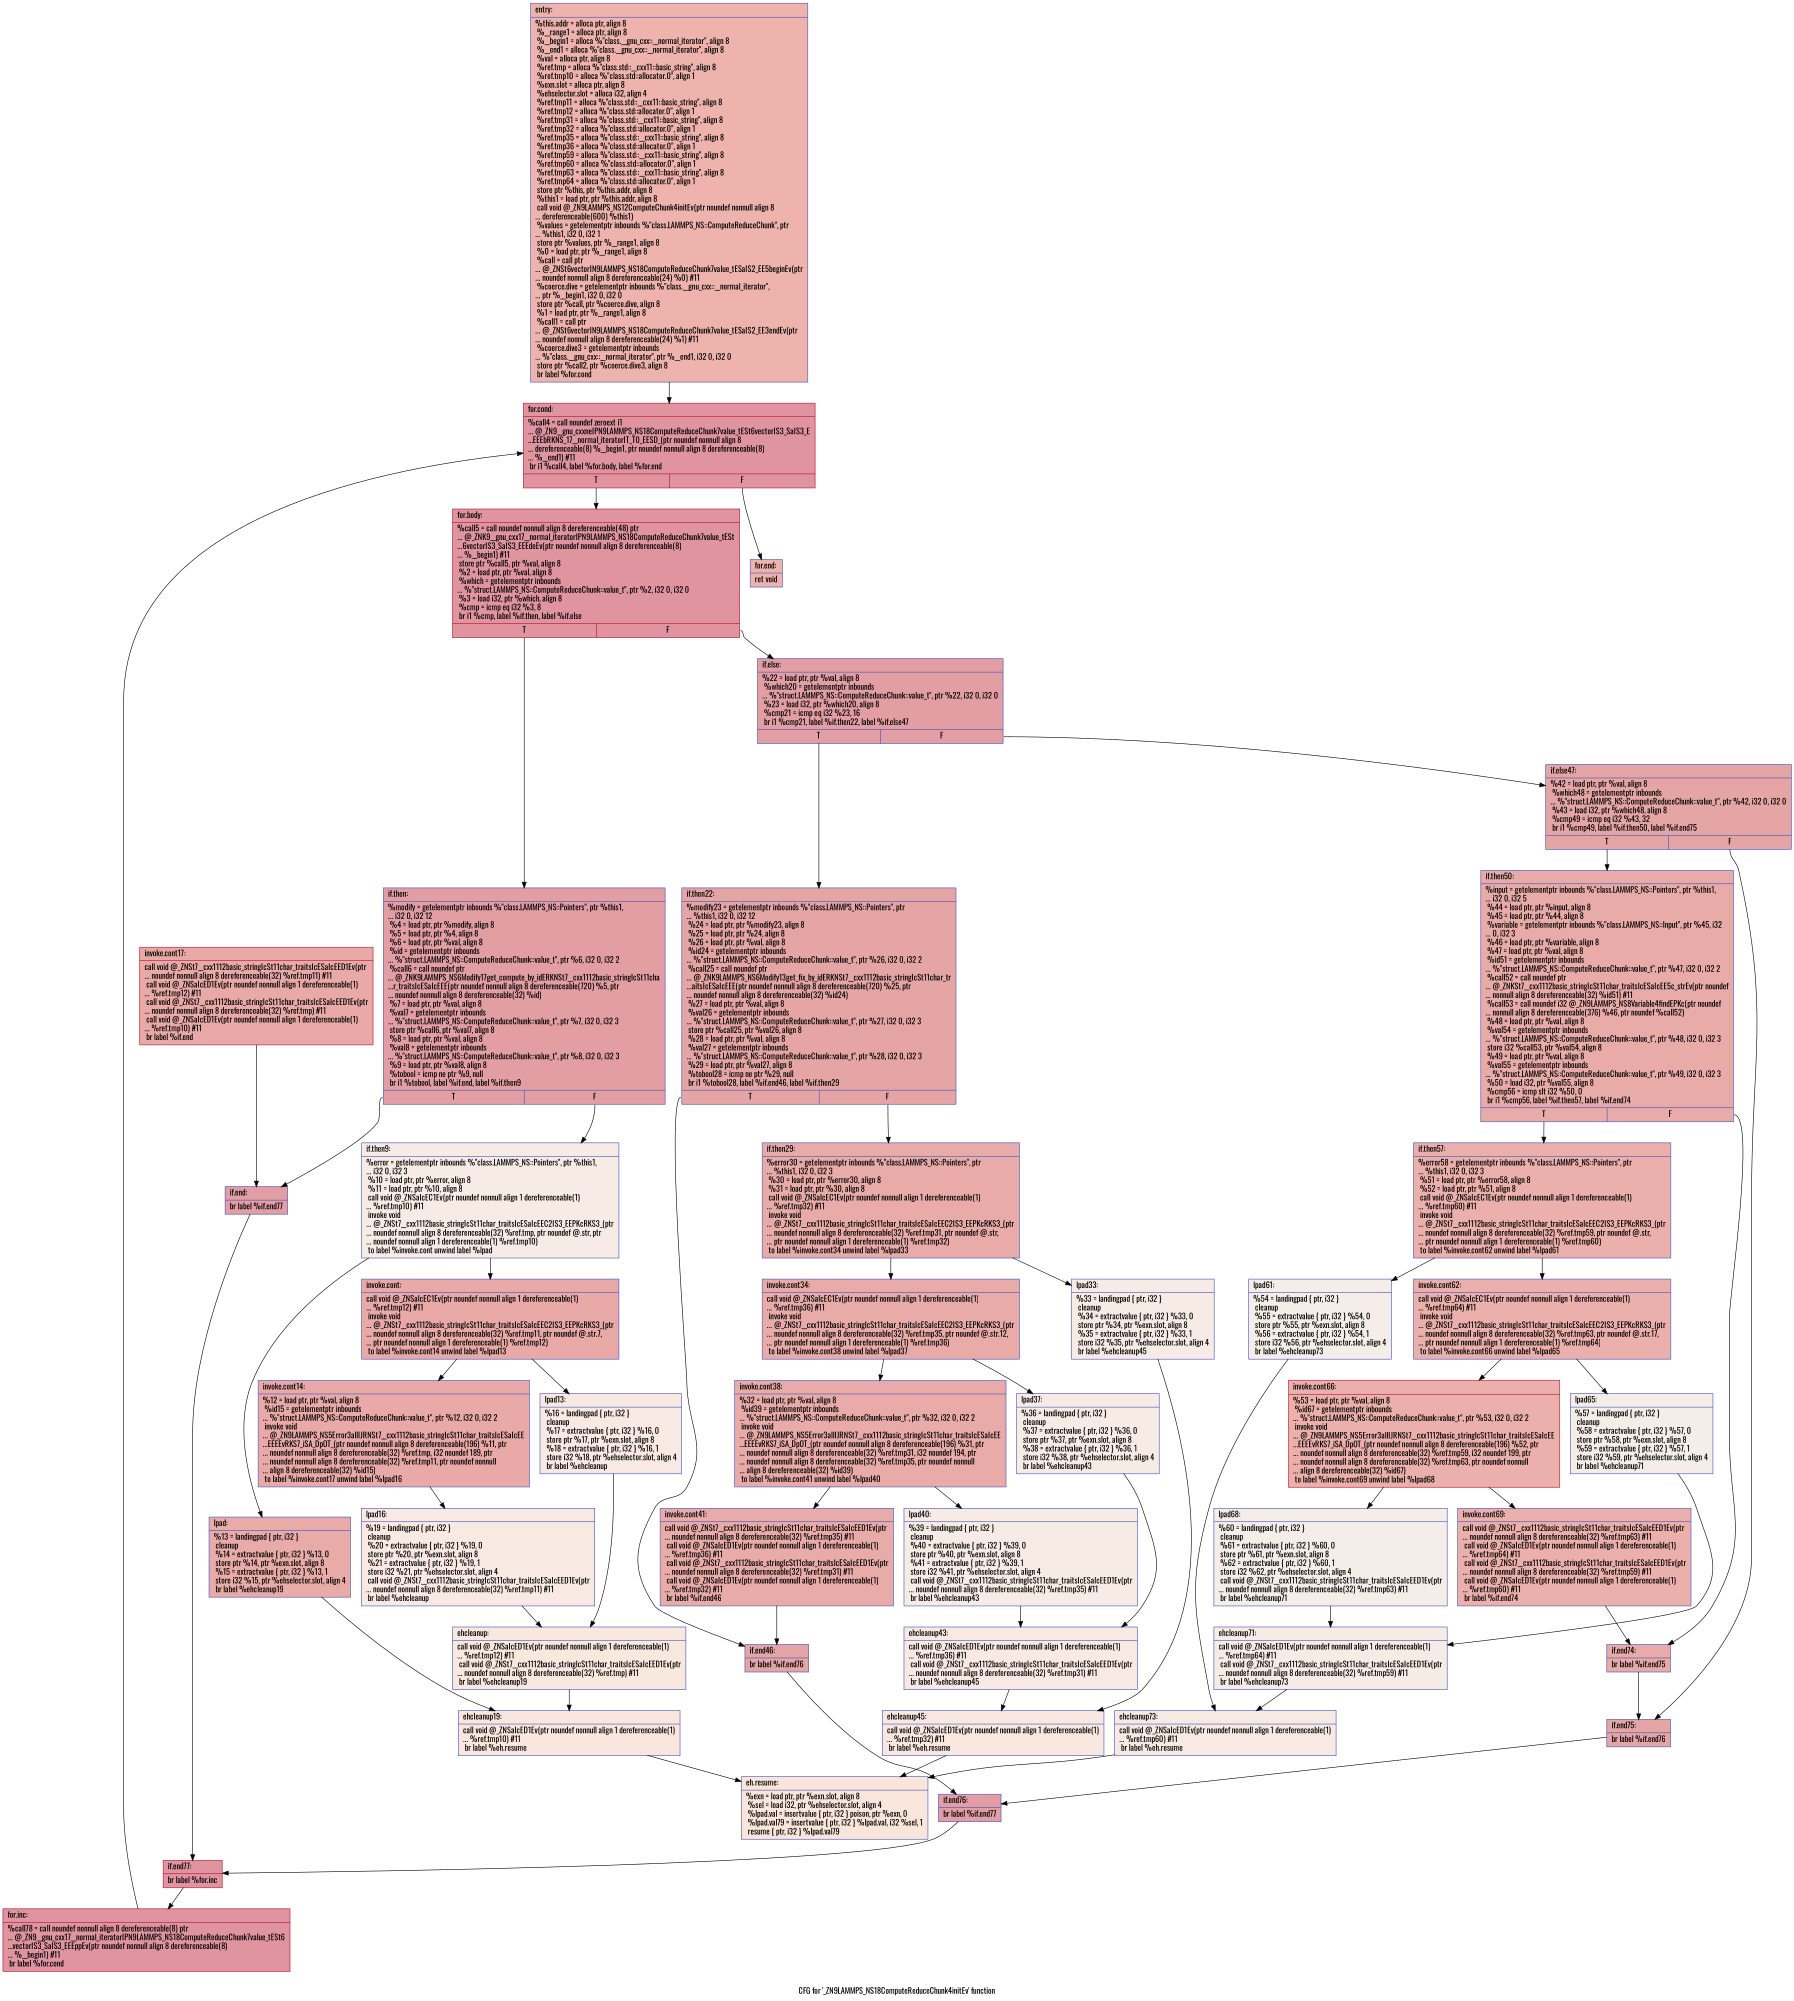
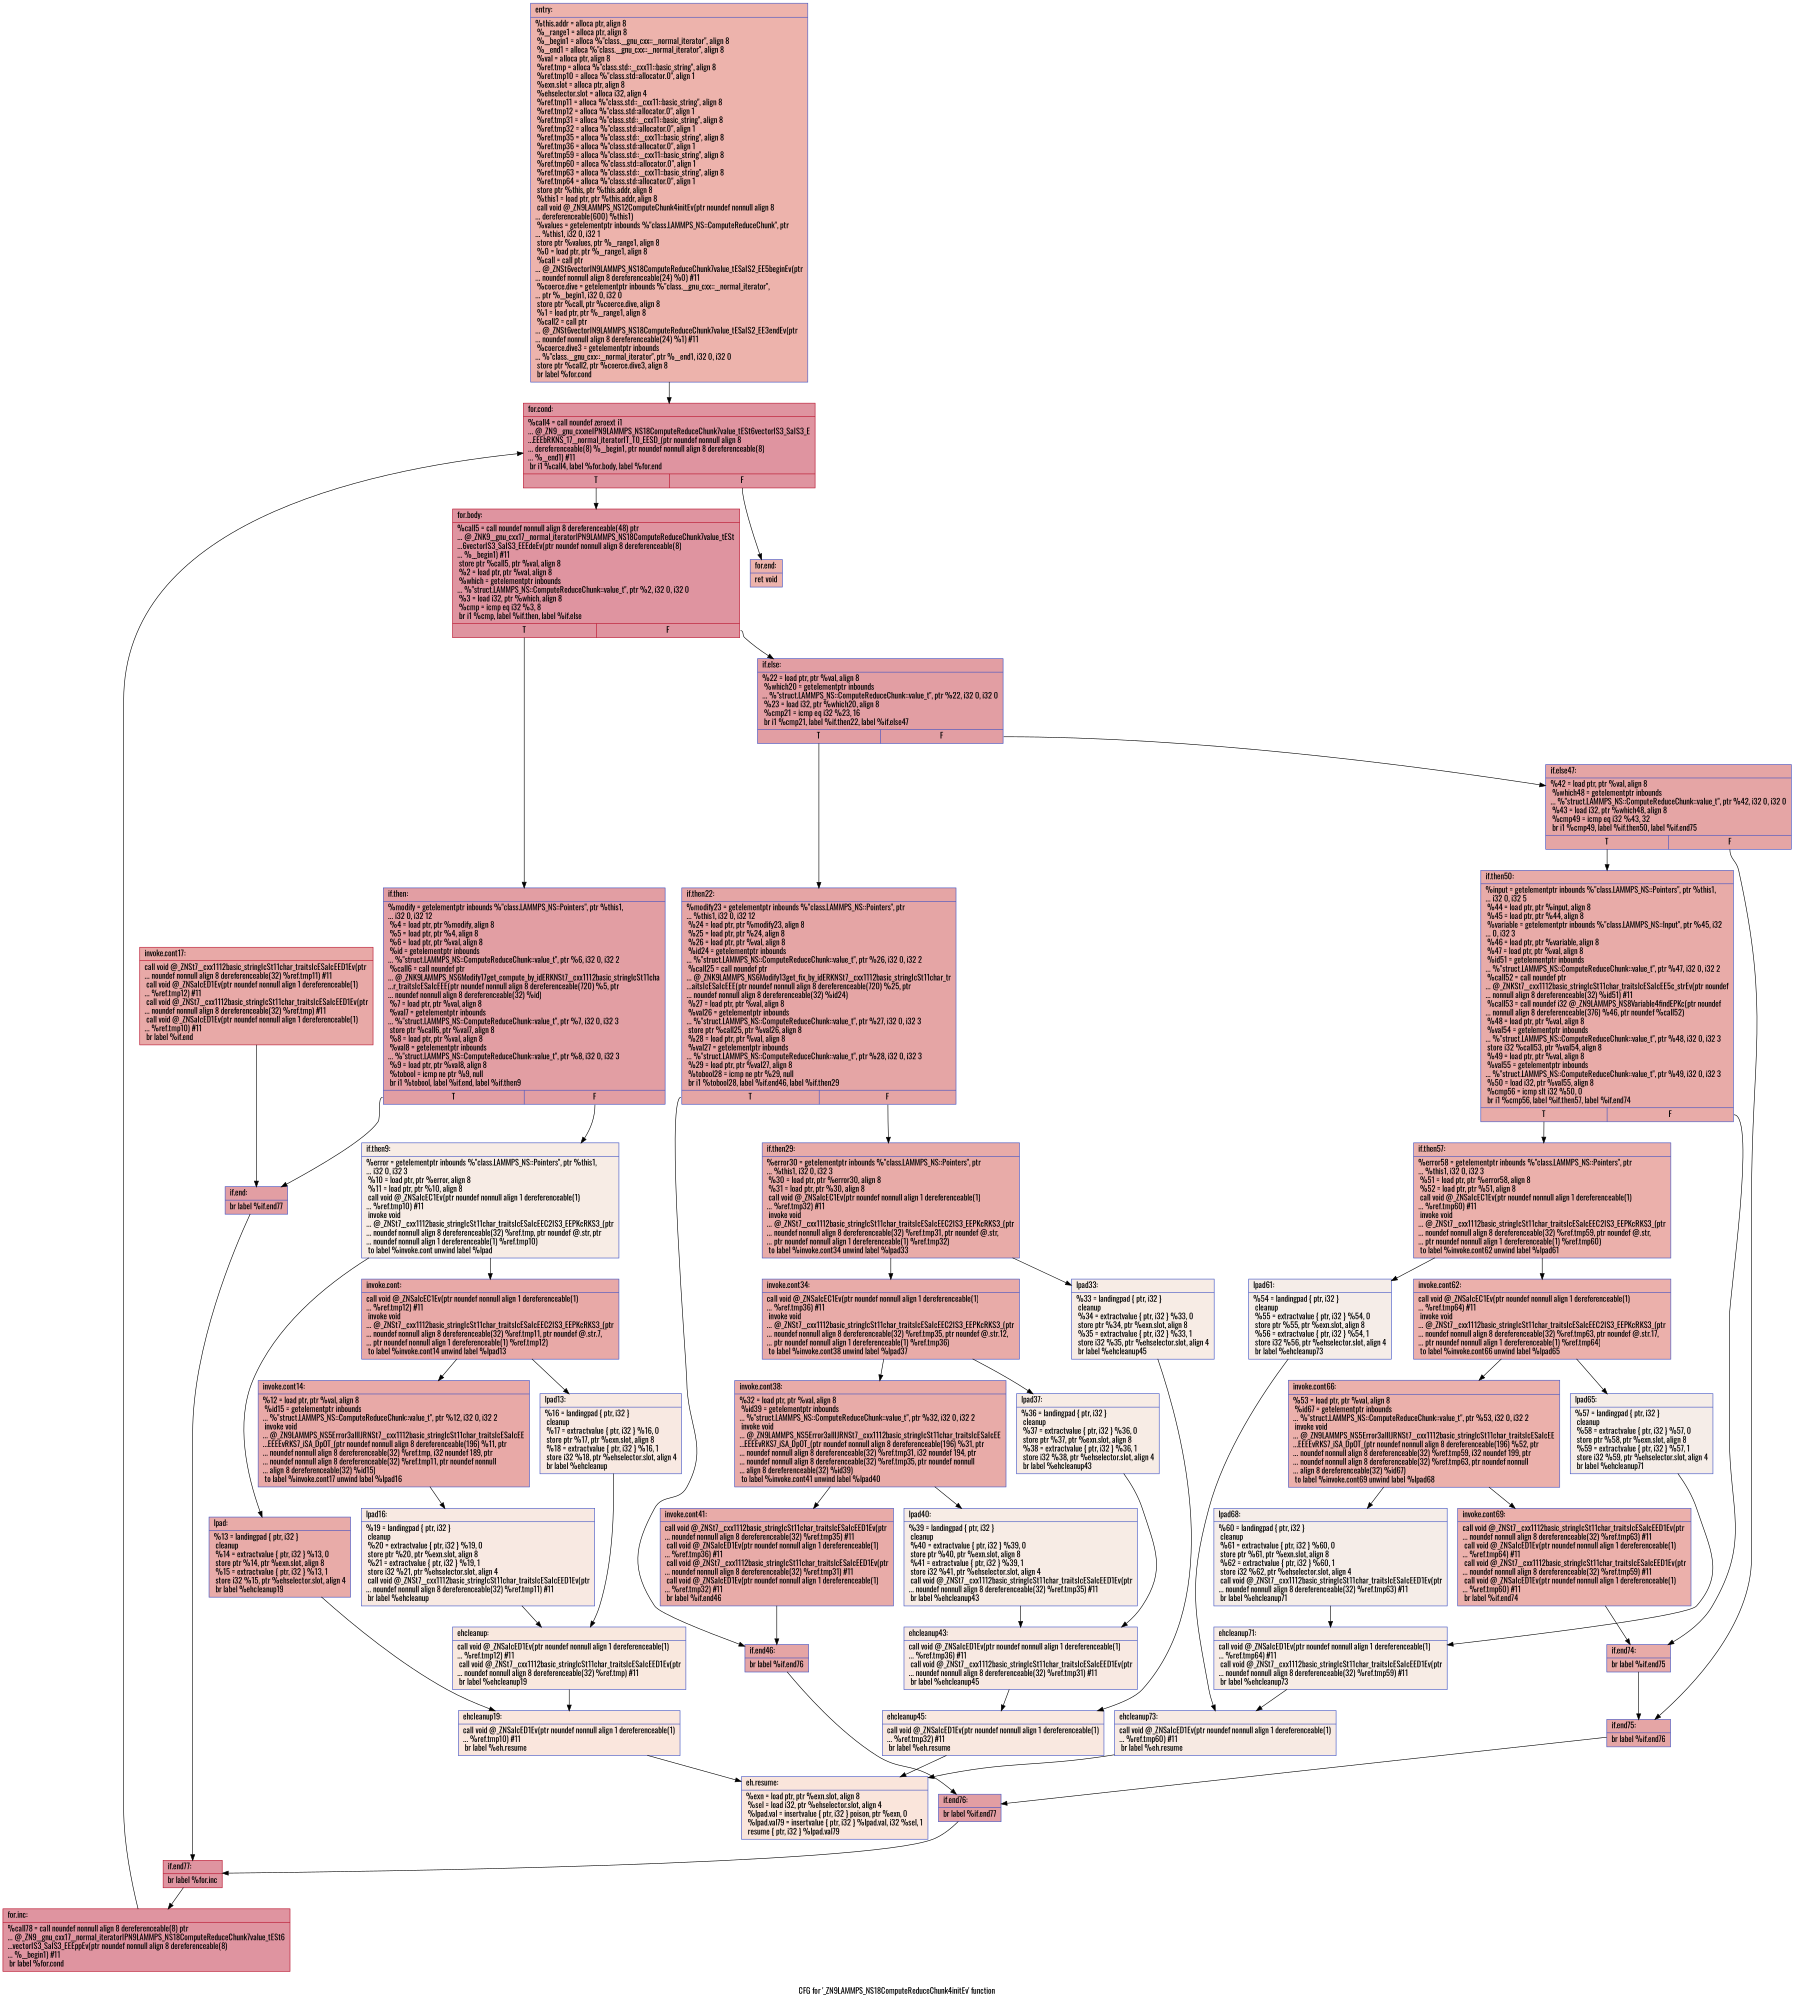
(561, 322) -> (561, 322)
(1424, 1434) -> (1424, 1434)
